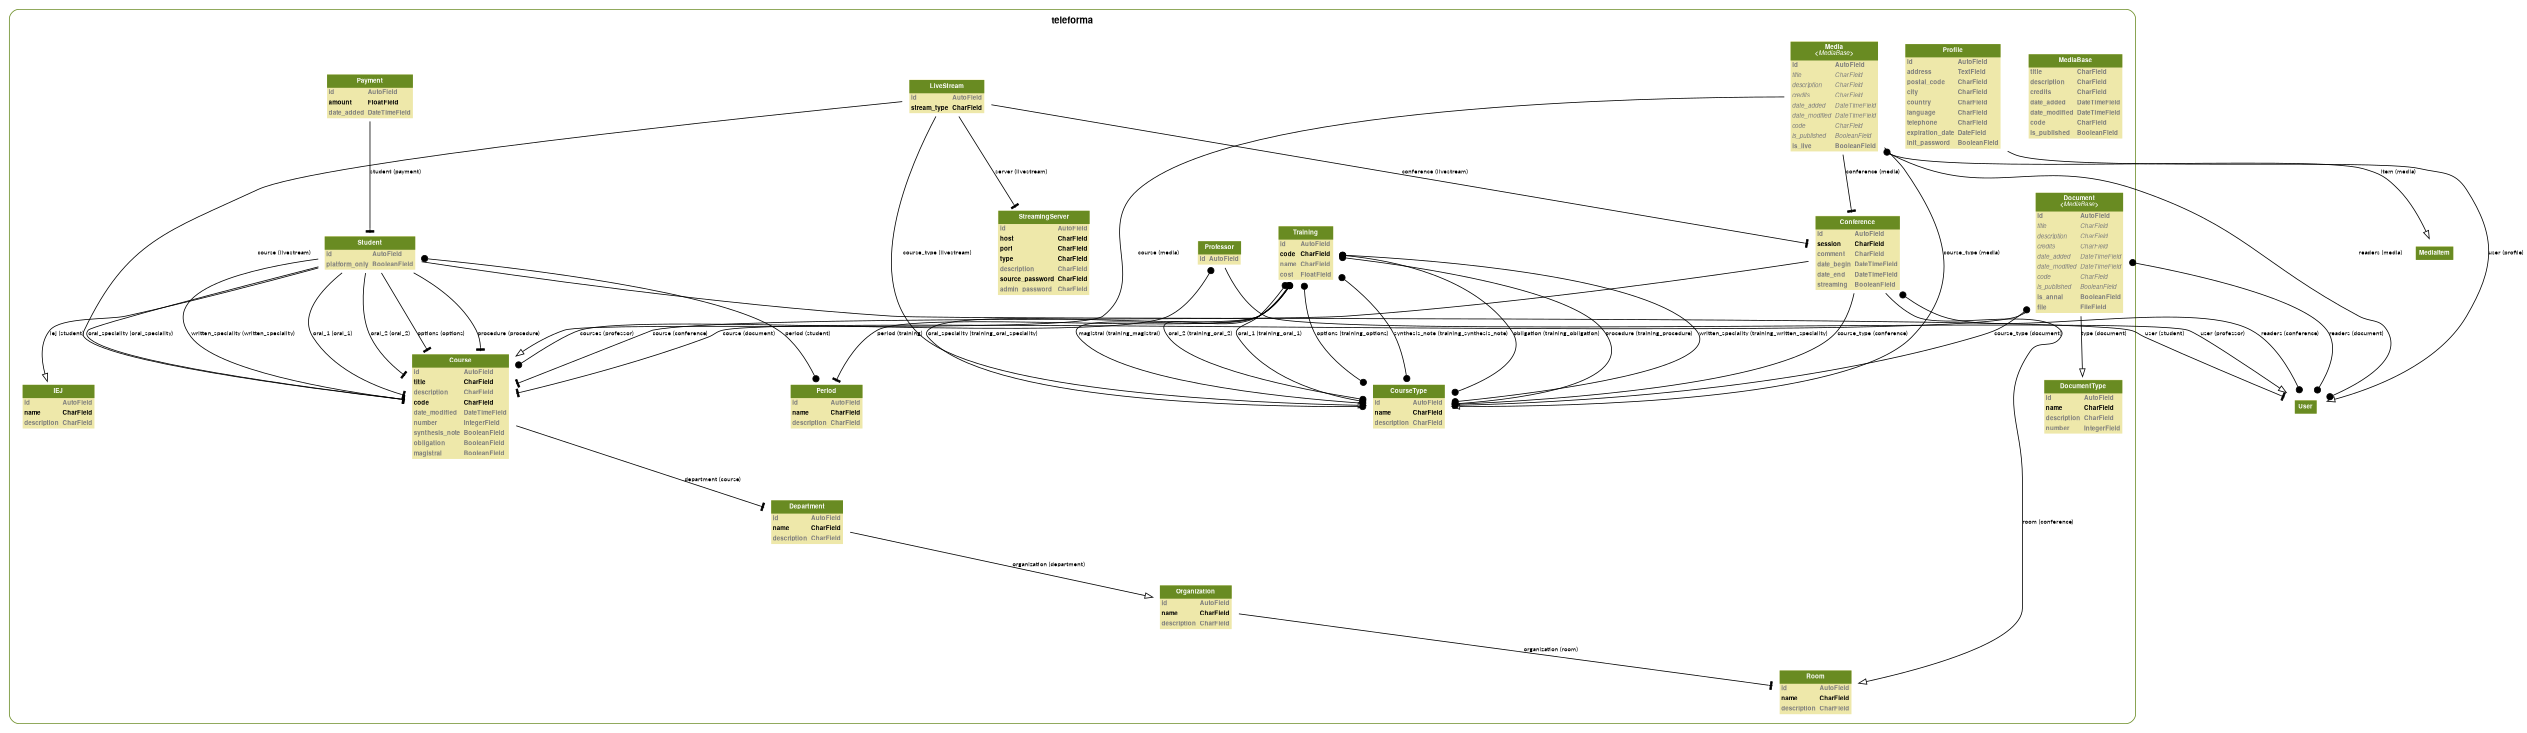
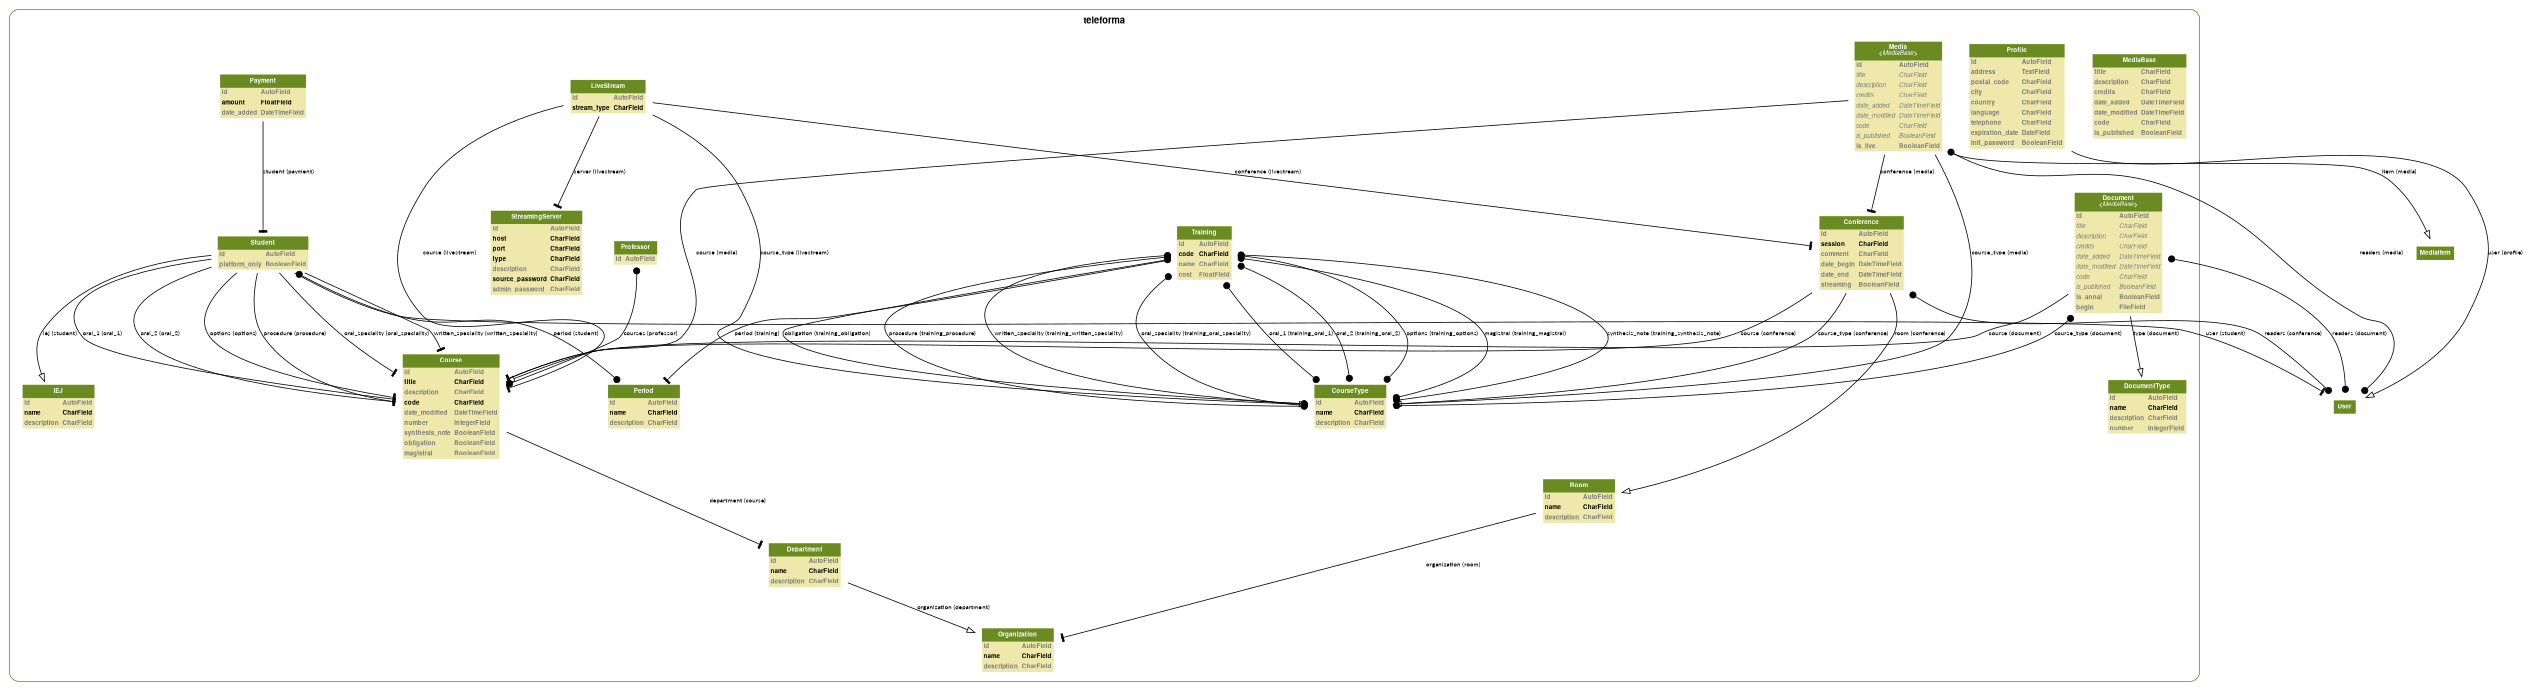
(2042, 308) -> (2085, 308)
(1749, 326) -> none
(1504, 650) -> (1301, 575)
